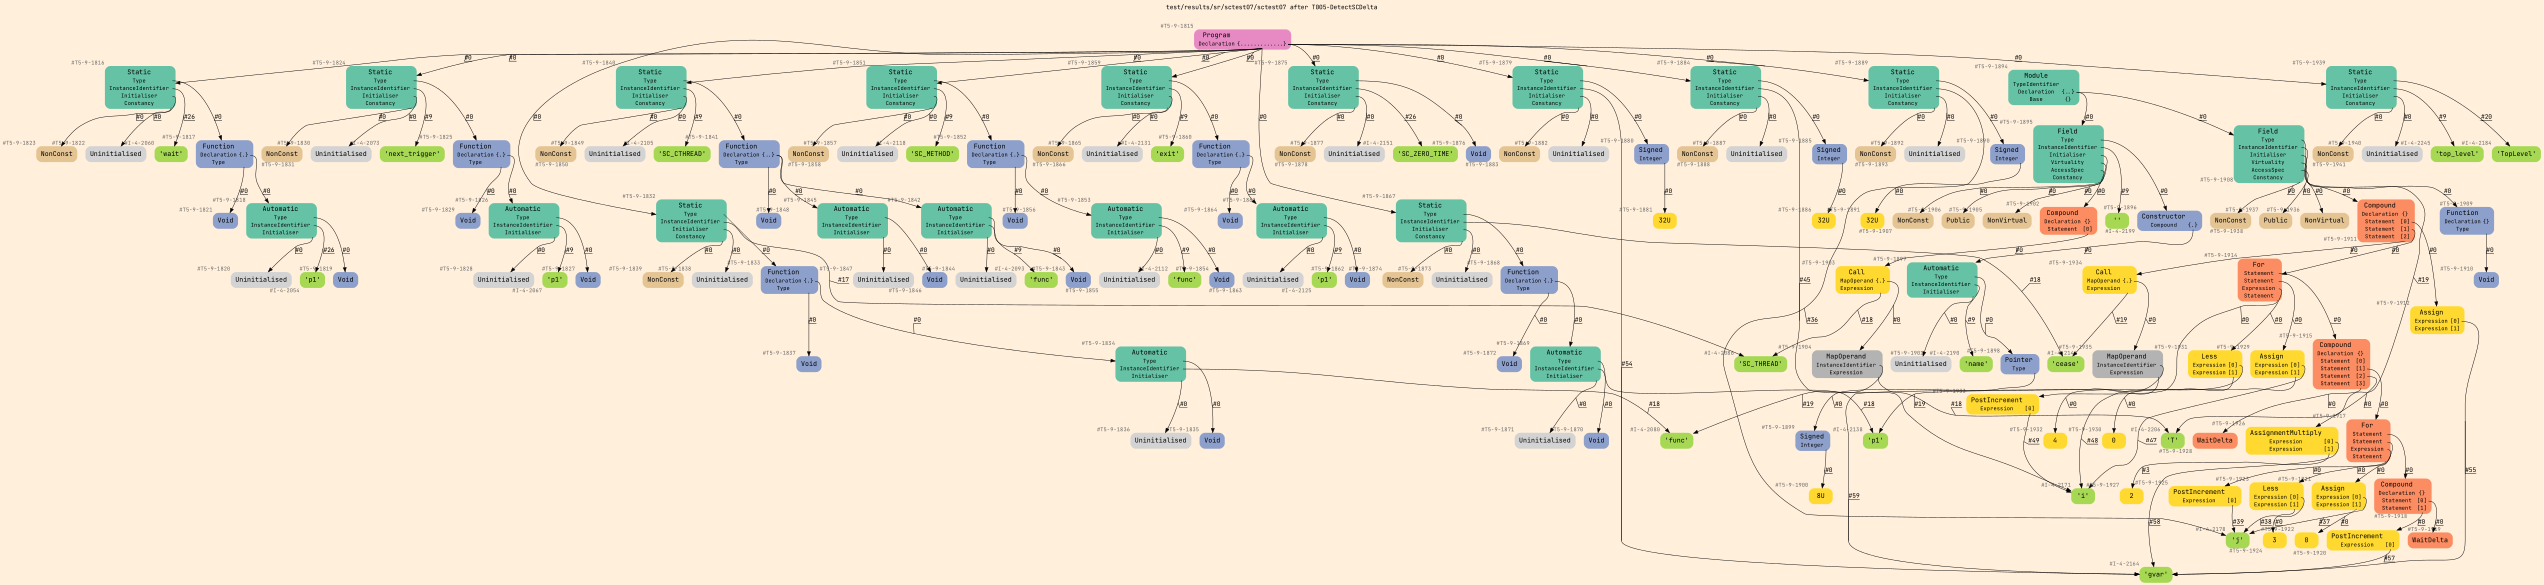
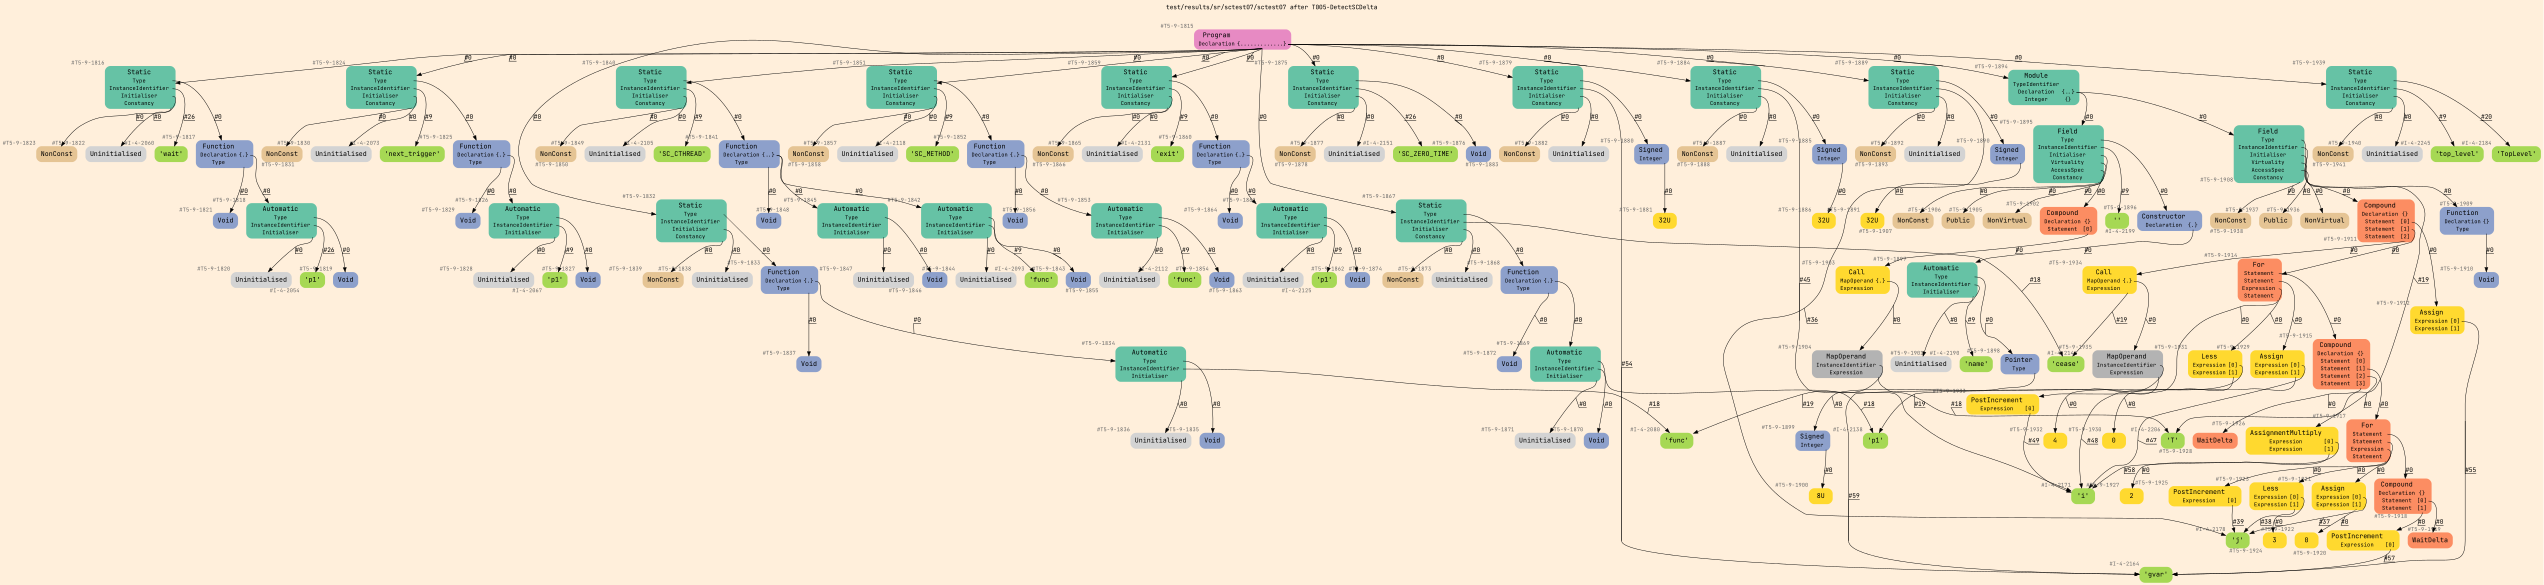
none -> (1772, 54)
(2036, 99) -> (2036, 99)
(2164, 225) -> (2164, 225)
(1761, 364) -> none
(2214, 469) -> (2221, 463)
(2146, 470) -> (2146, 470)
